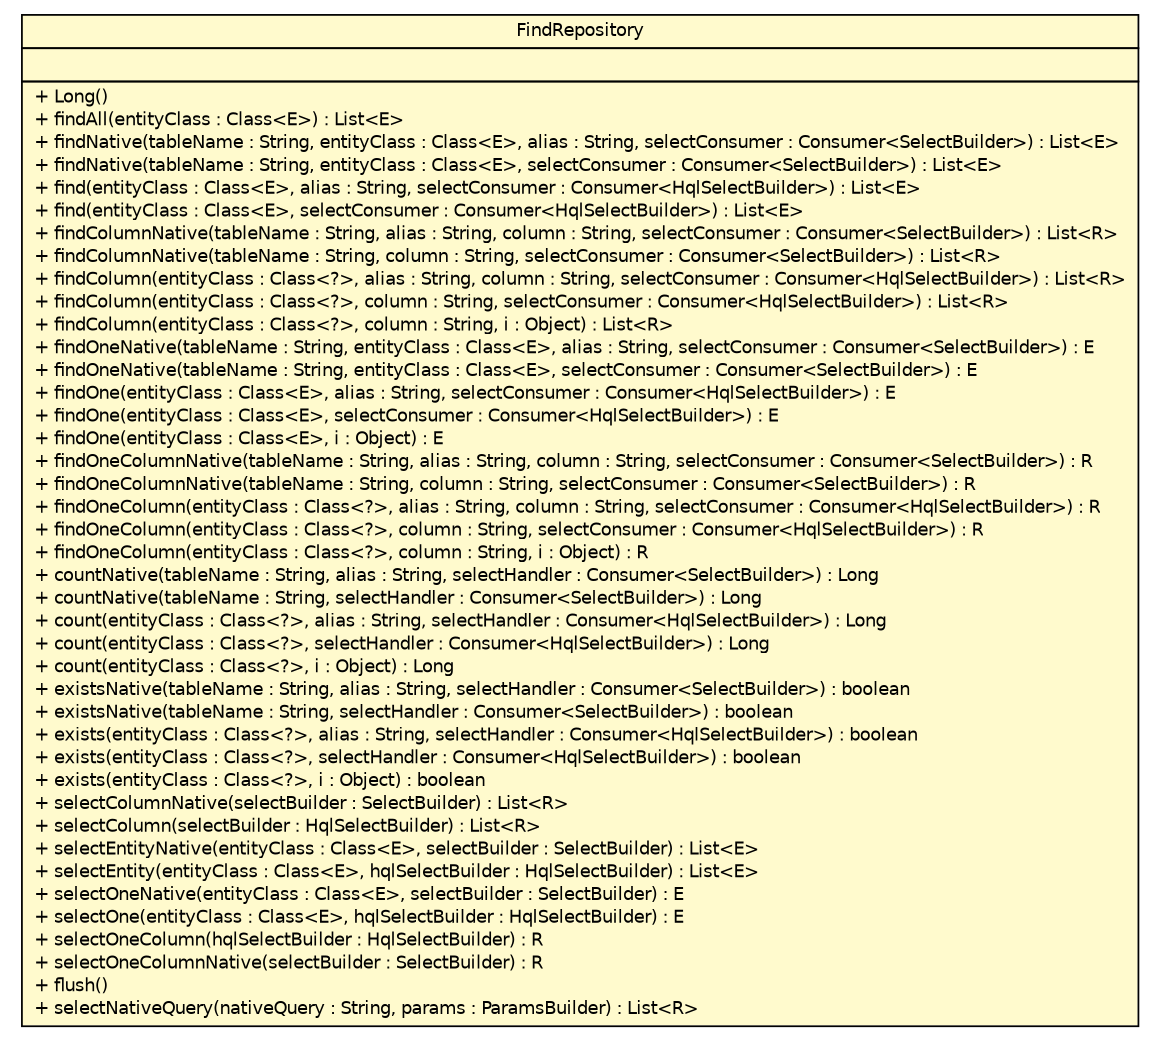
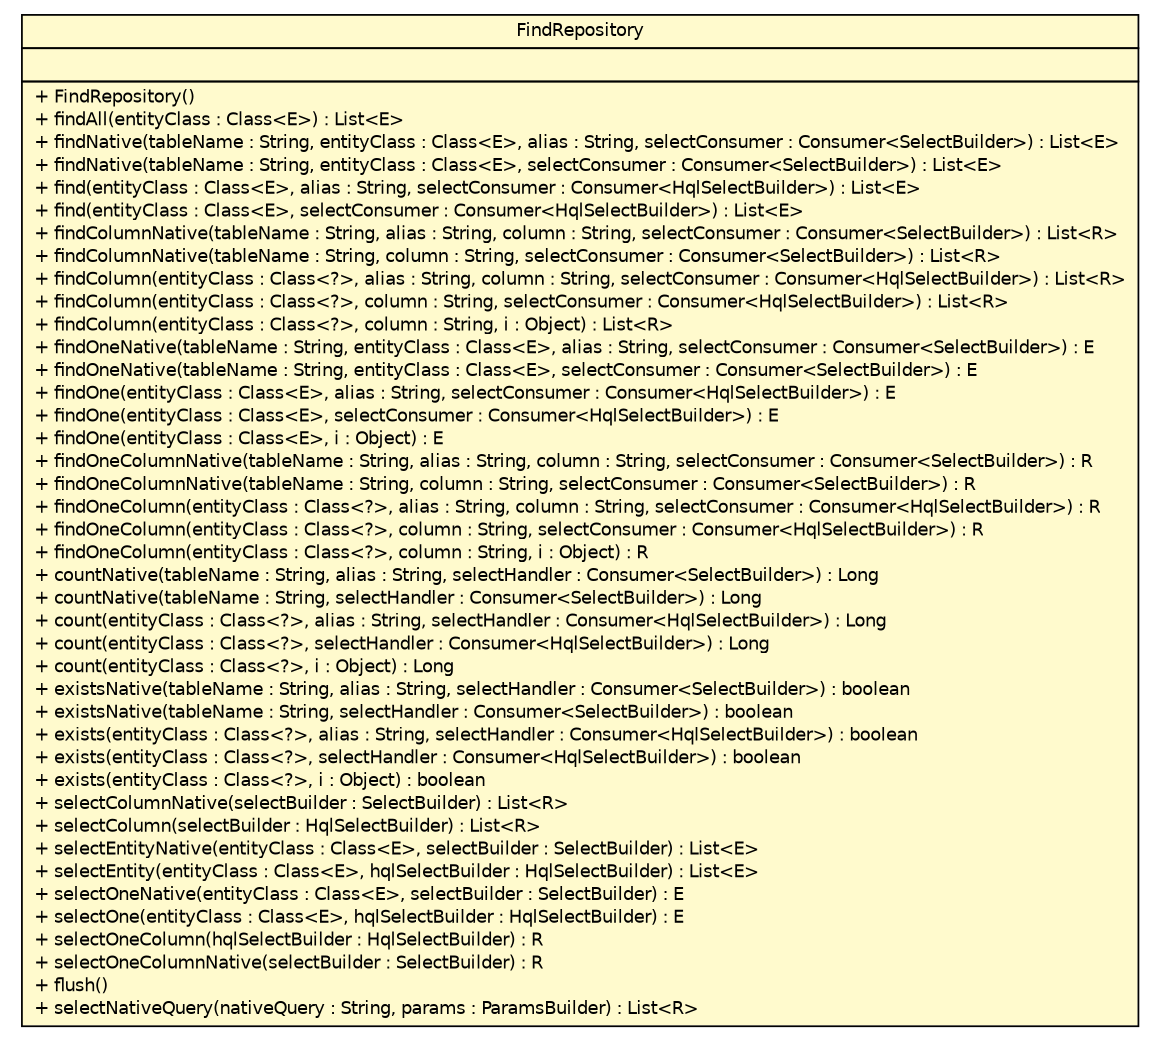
(72, 97) -> (115, 97)
